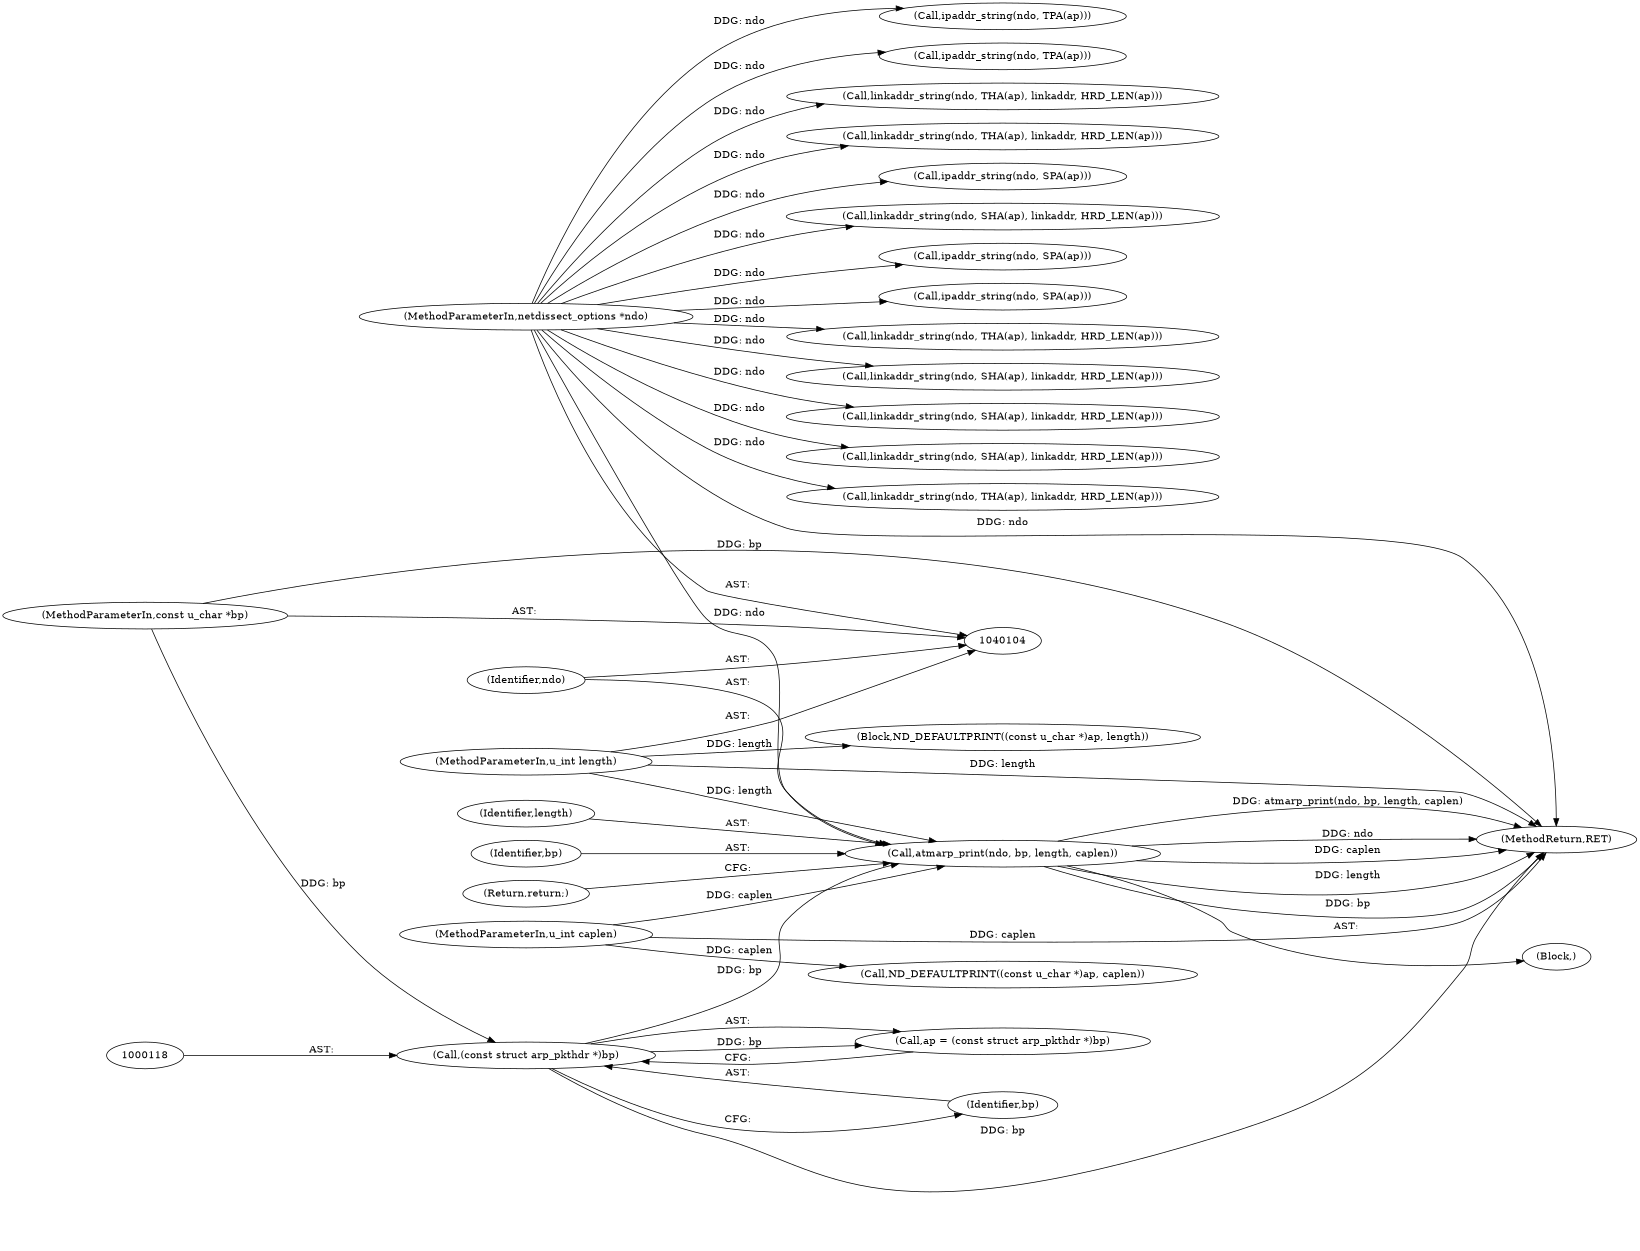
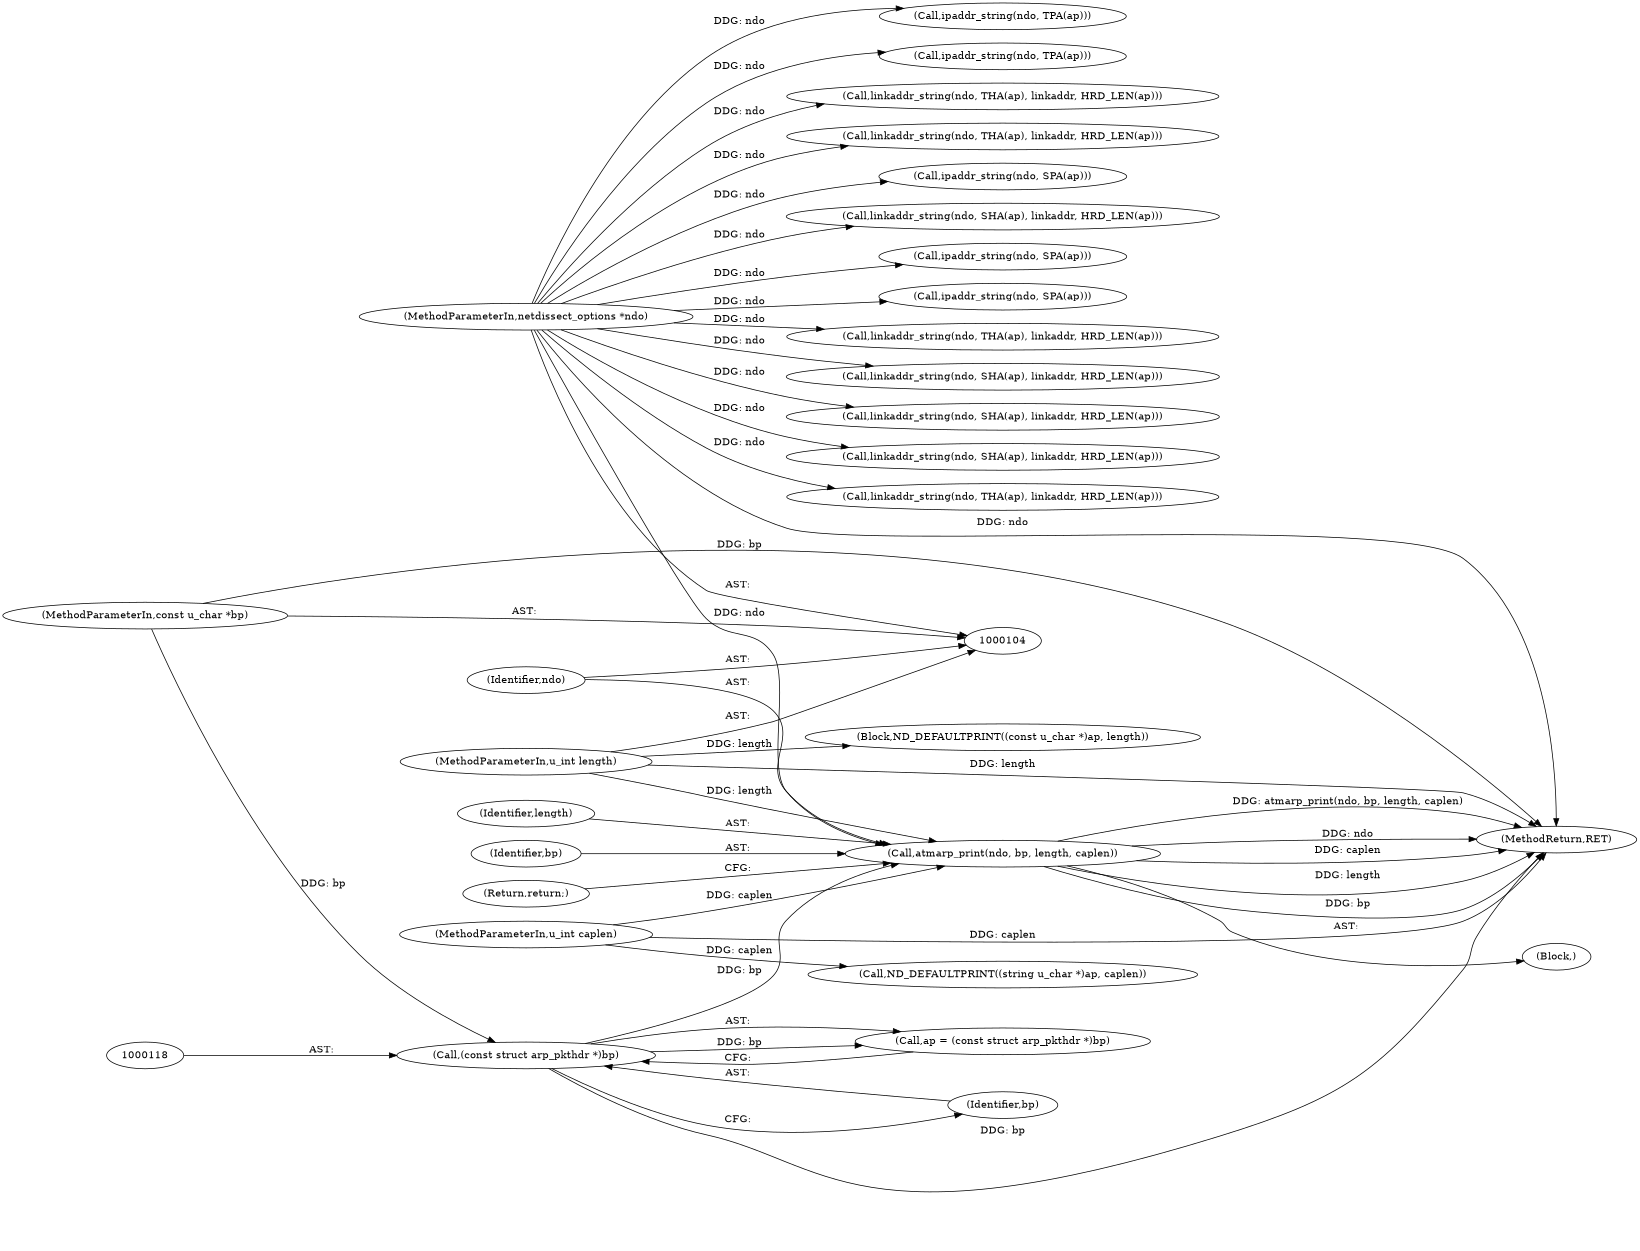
(1003, 641) -> (1003, 641)
(1003, 975) -> (1003, 975)
